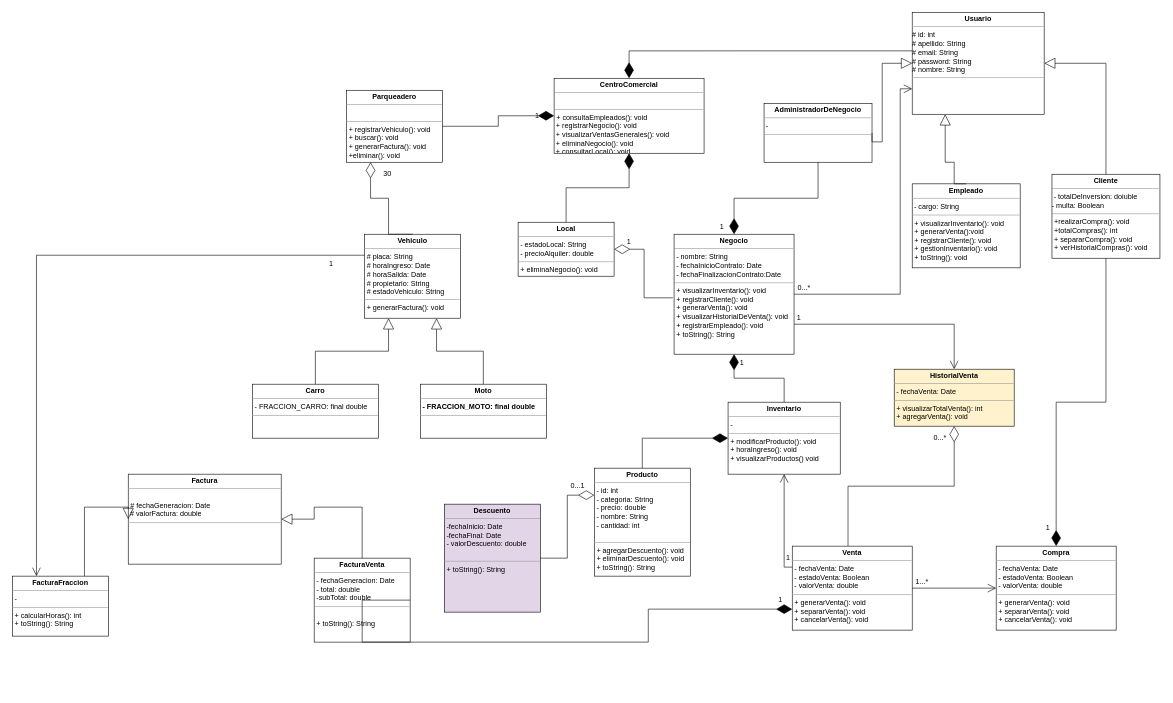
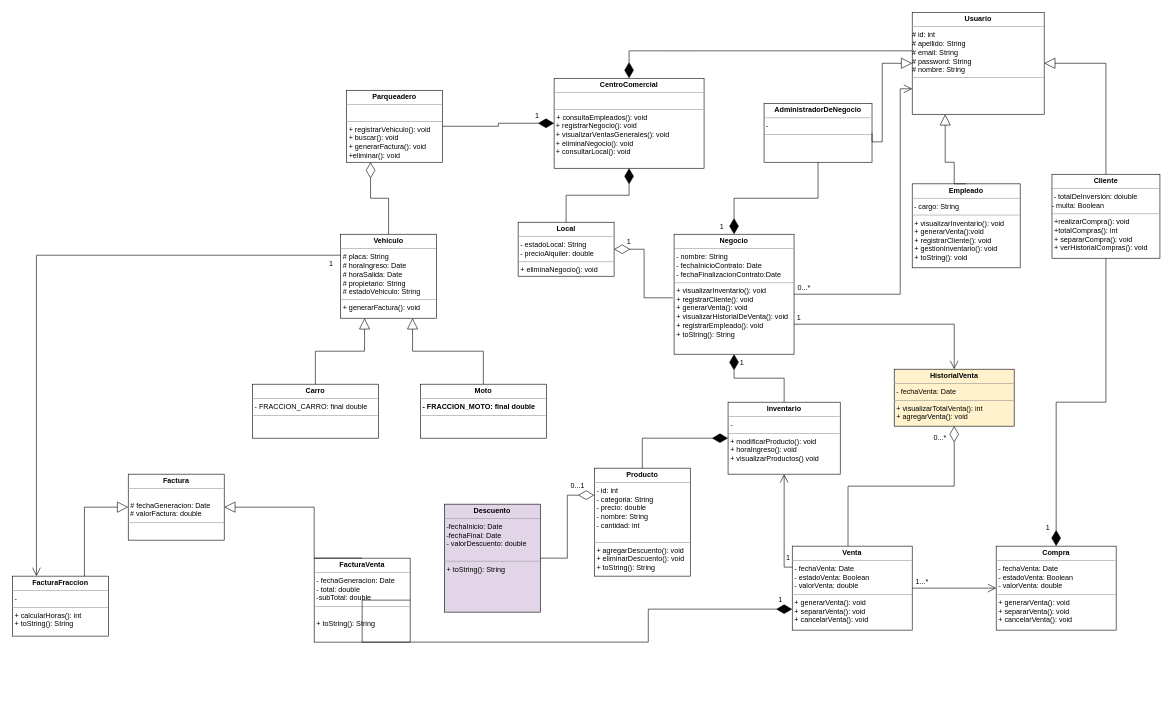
(629, 116) -> (629, 123)
(388, 174) -> none
(413, 276) -> (389, 276)
(205, 519) -> (176, 507)
